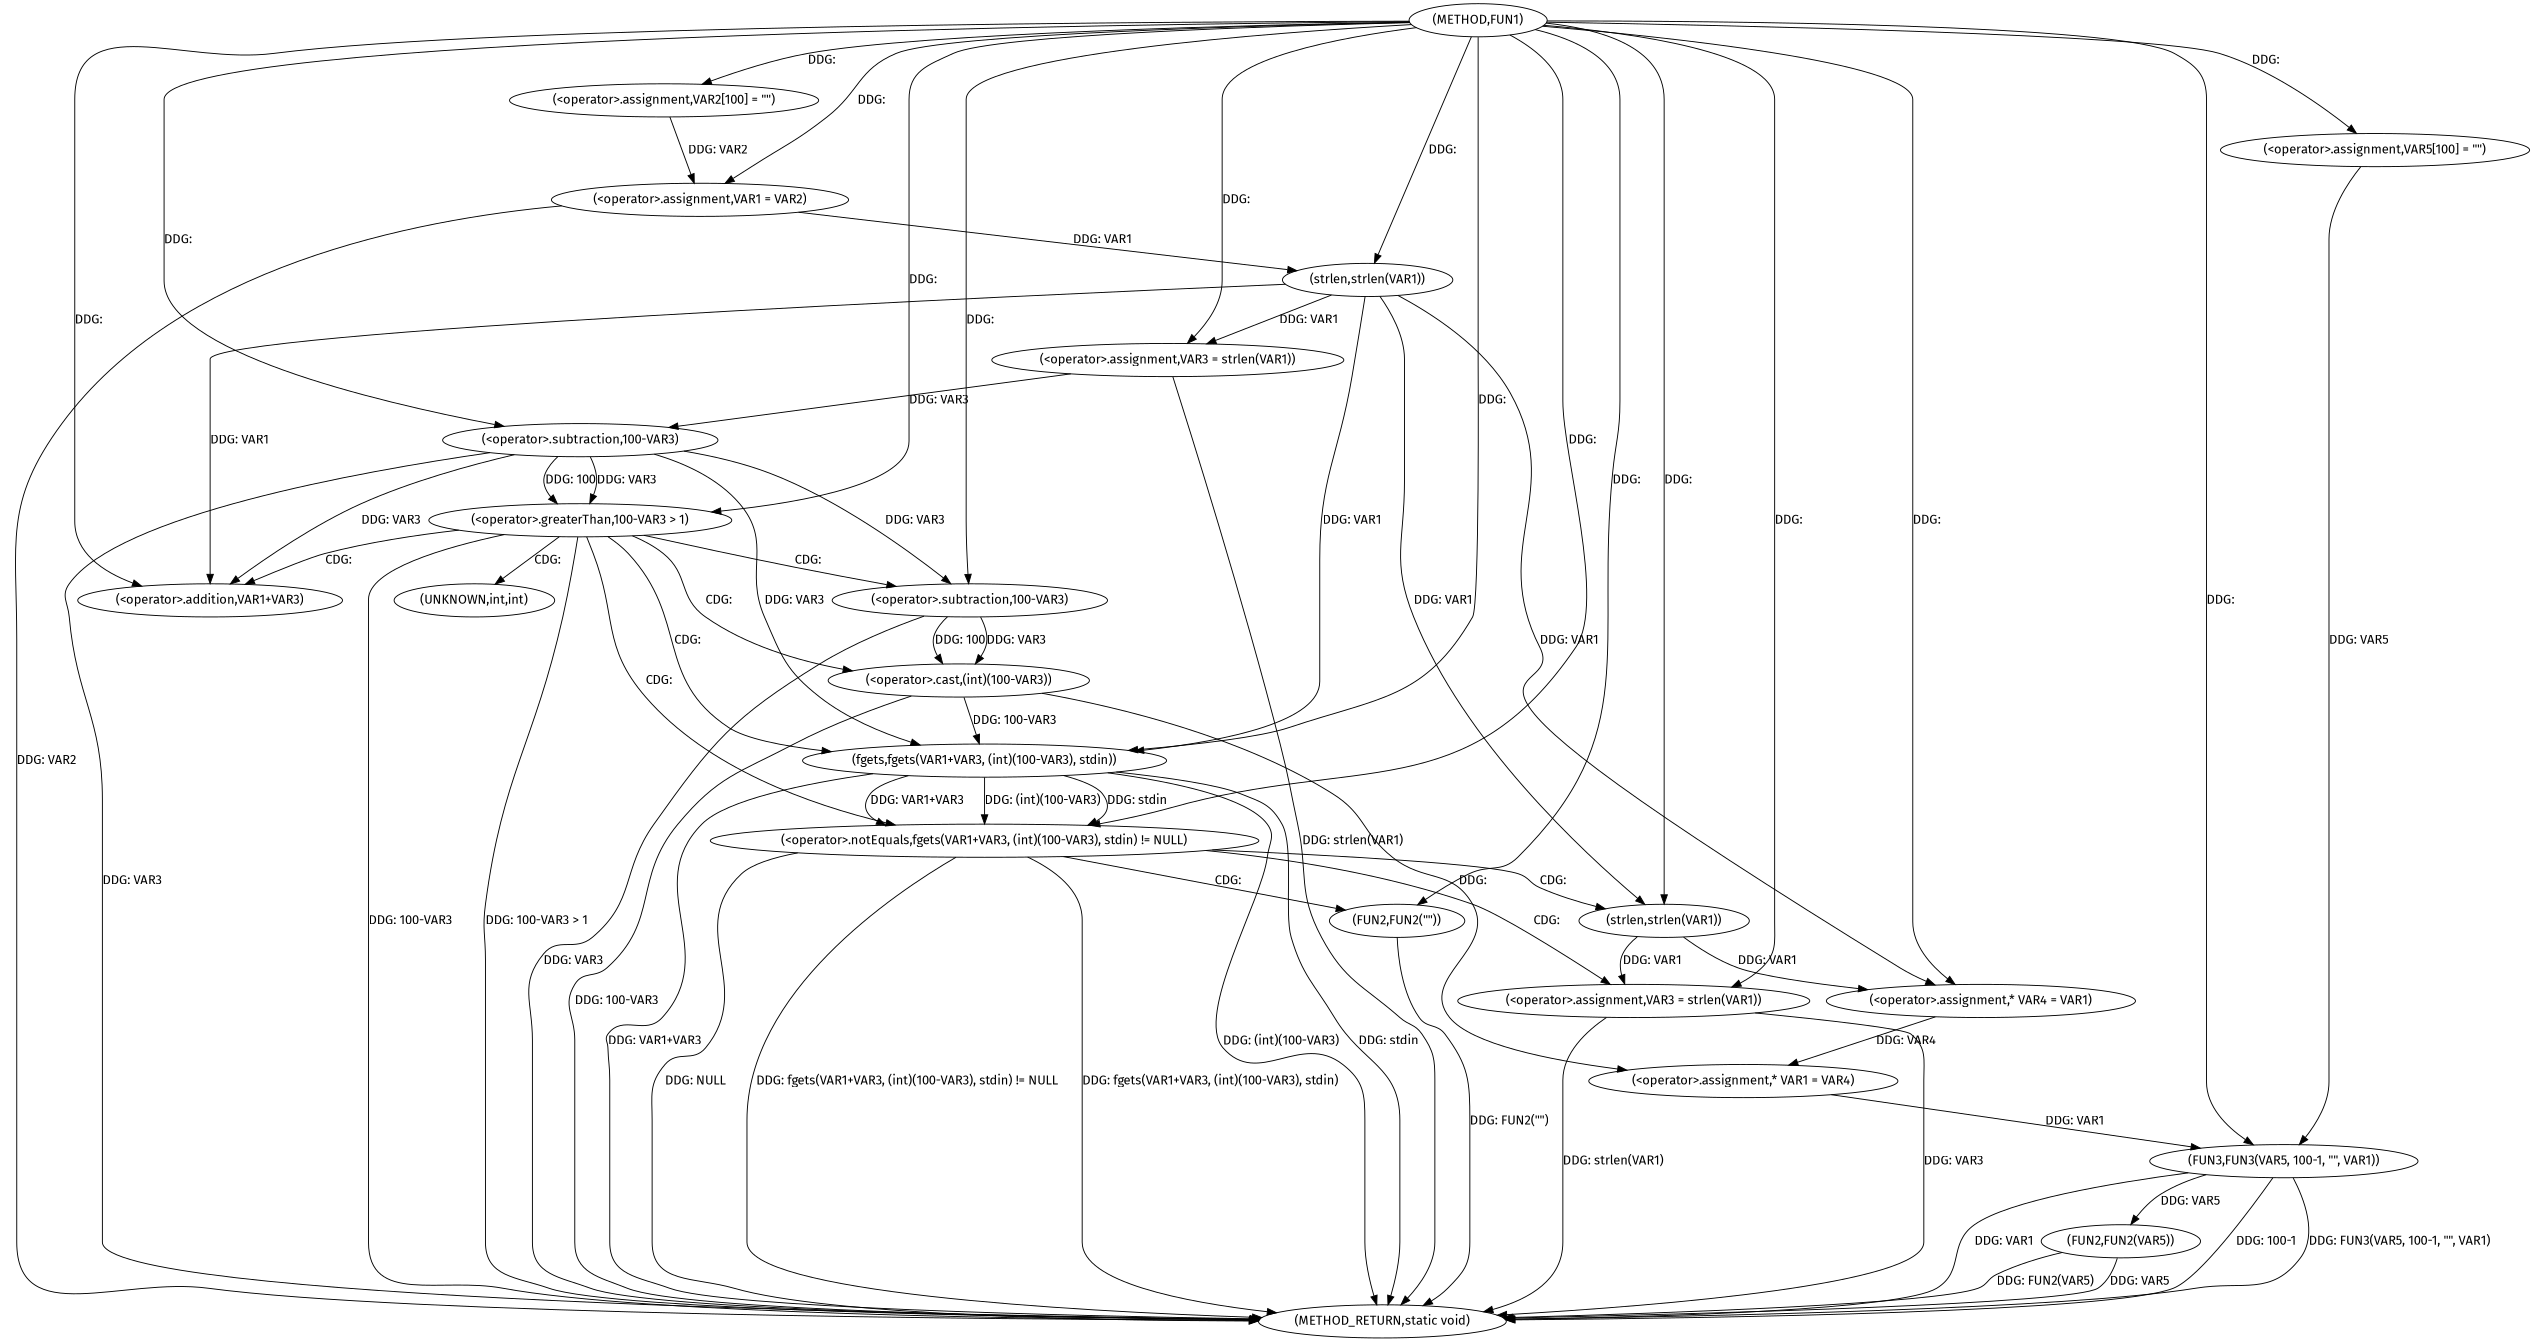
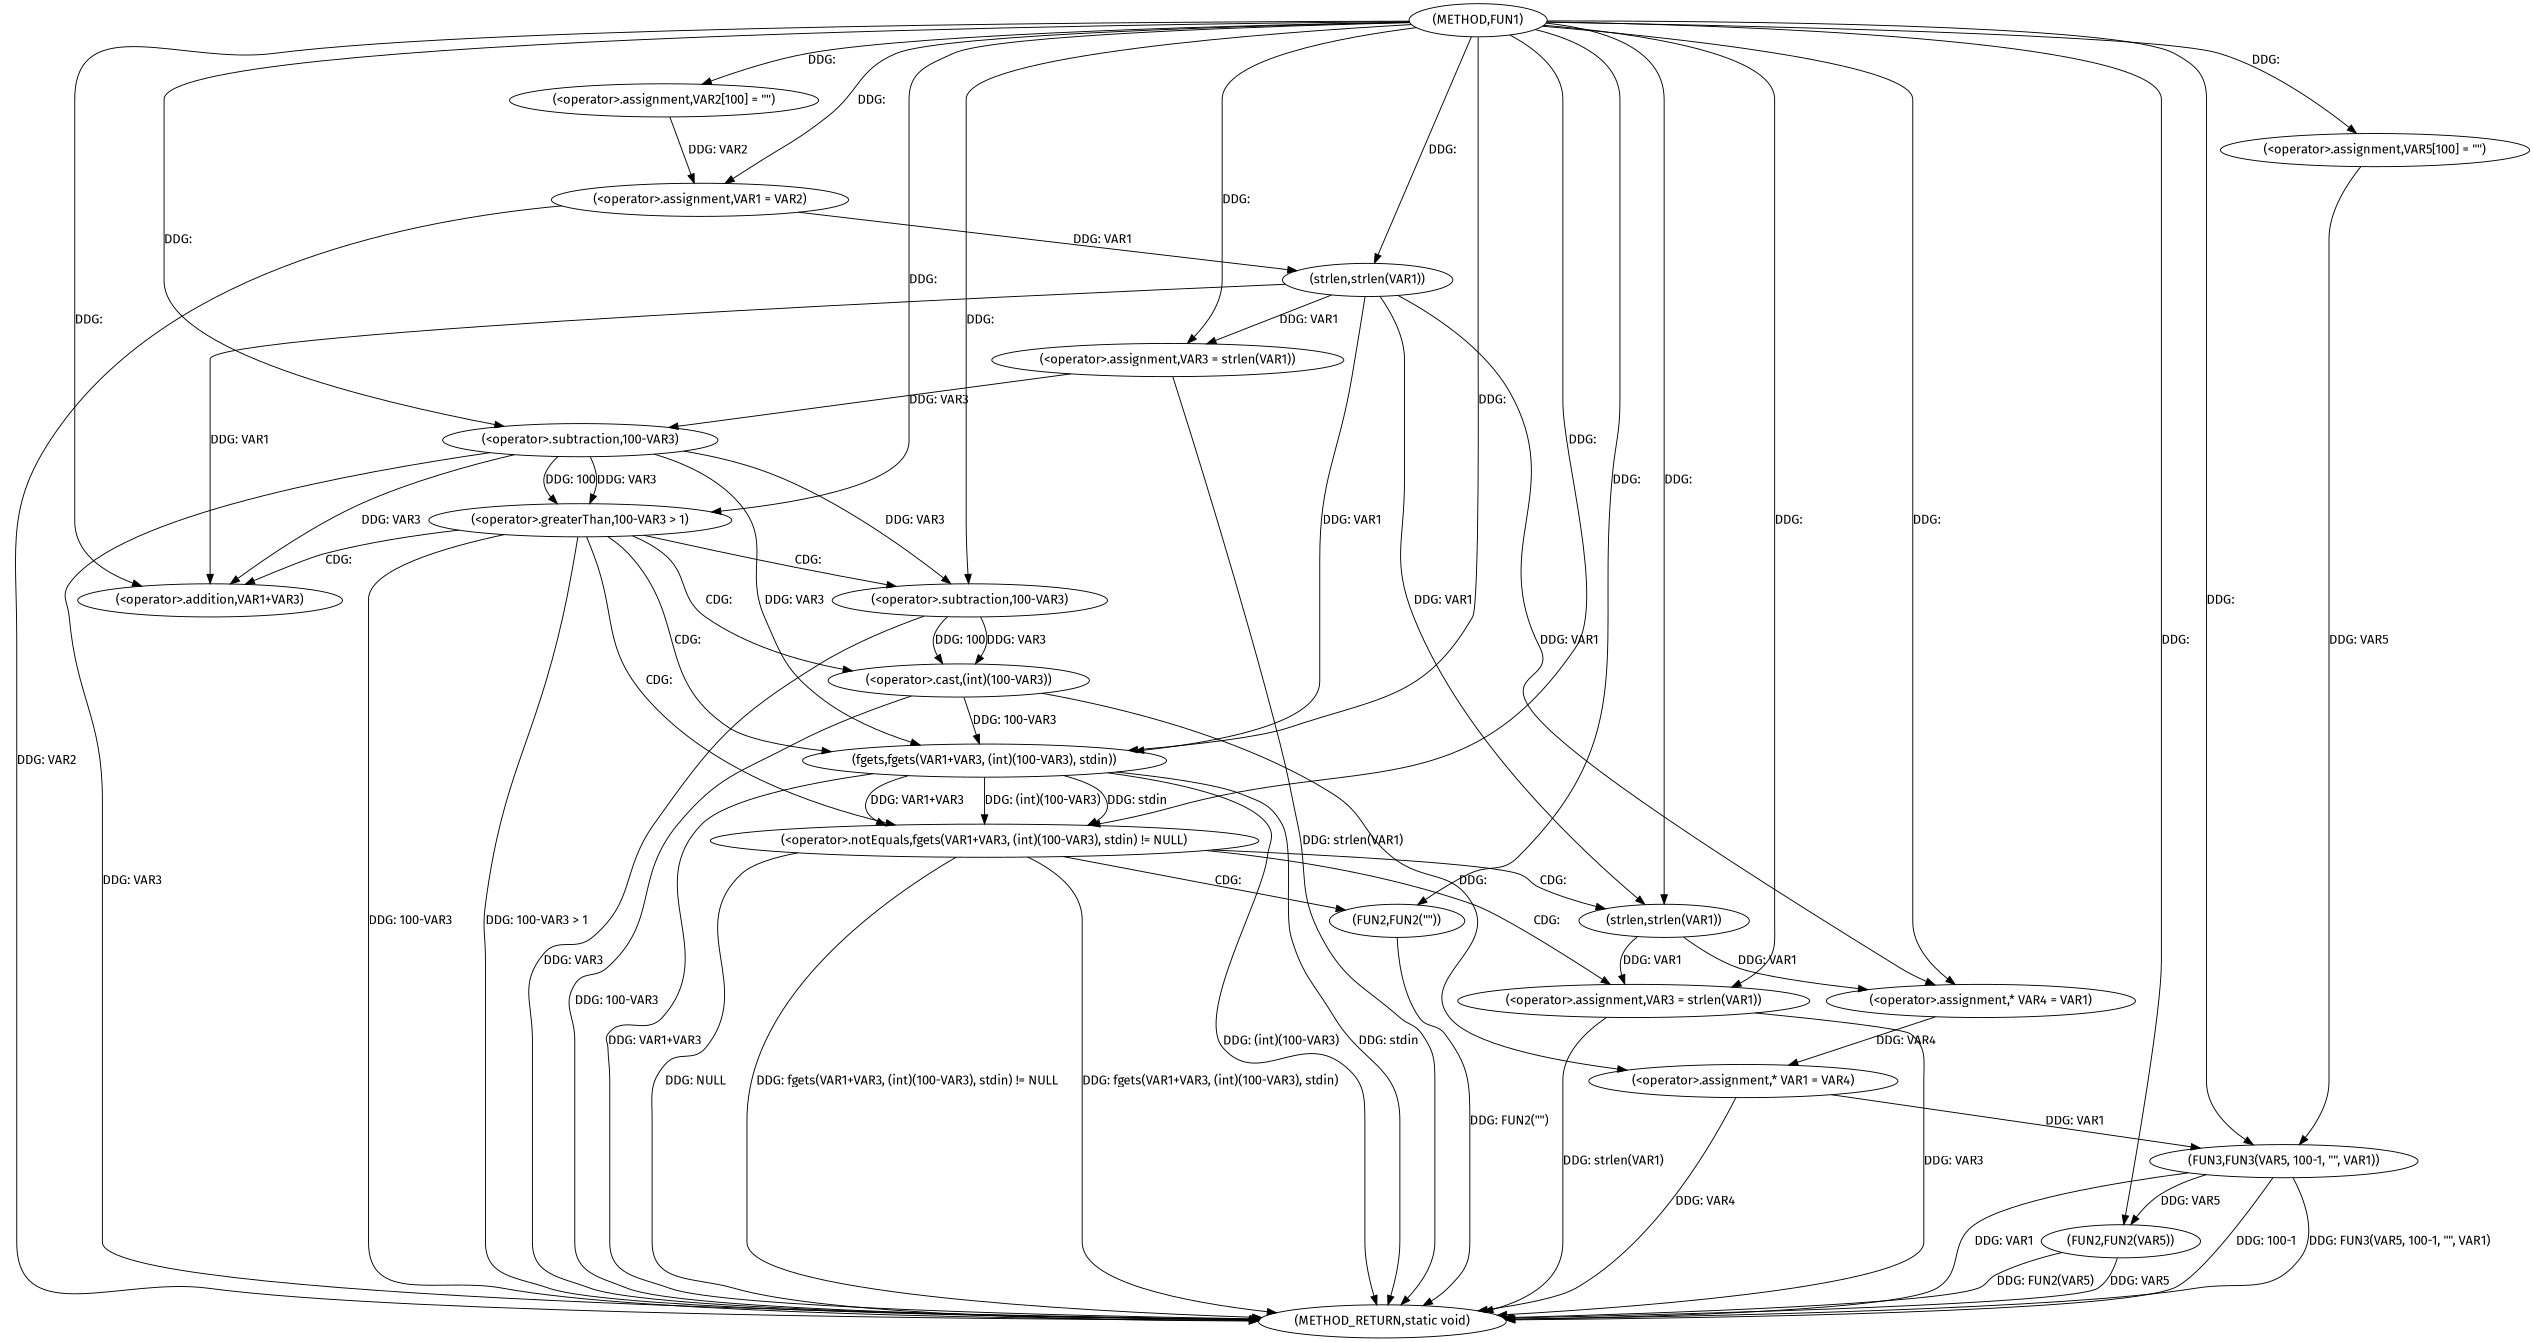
none -> (2161, 344)
(474, 600) -> none
none -> (1638, 1238)
